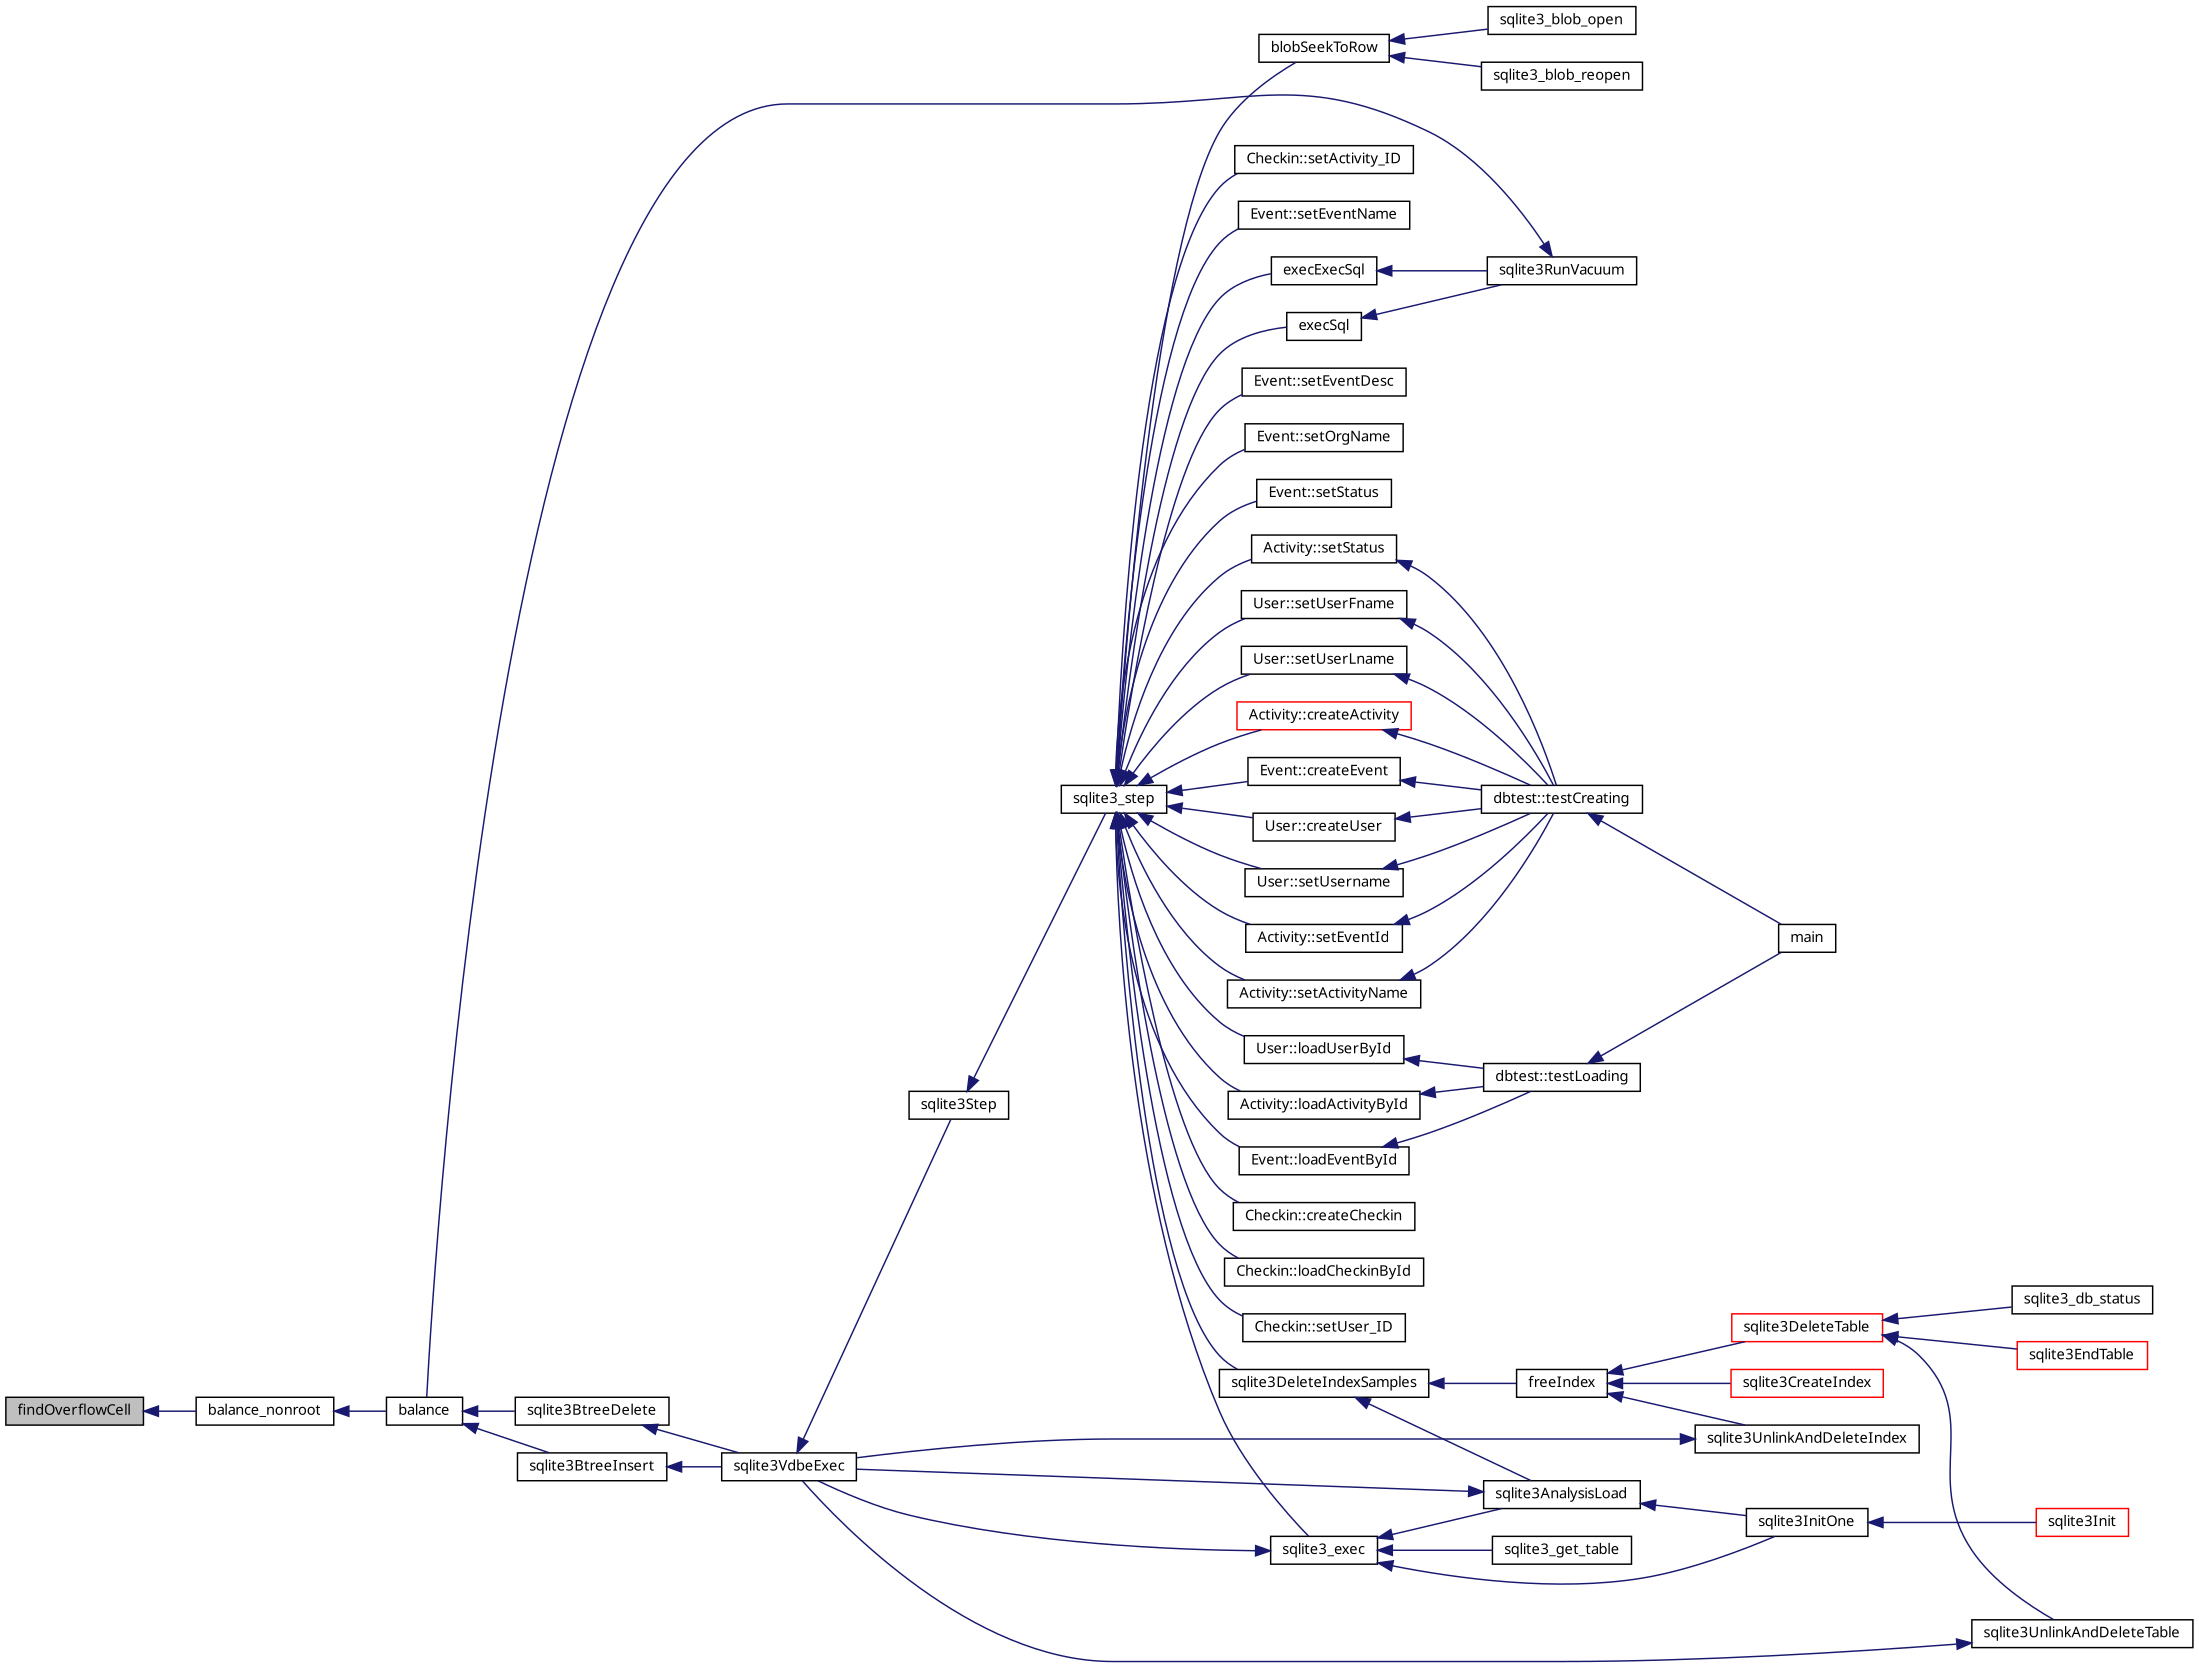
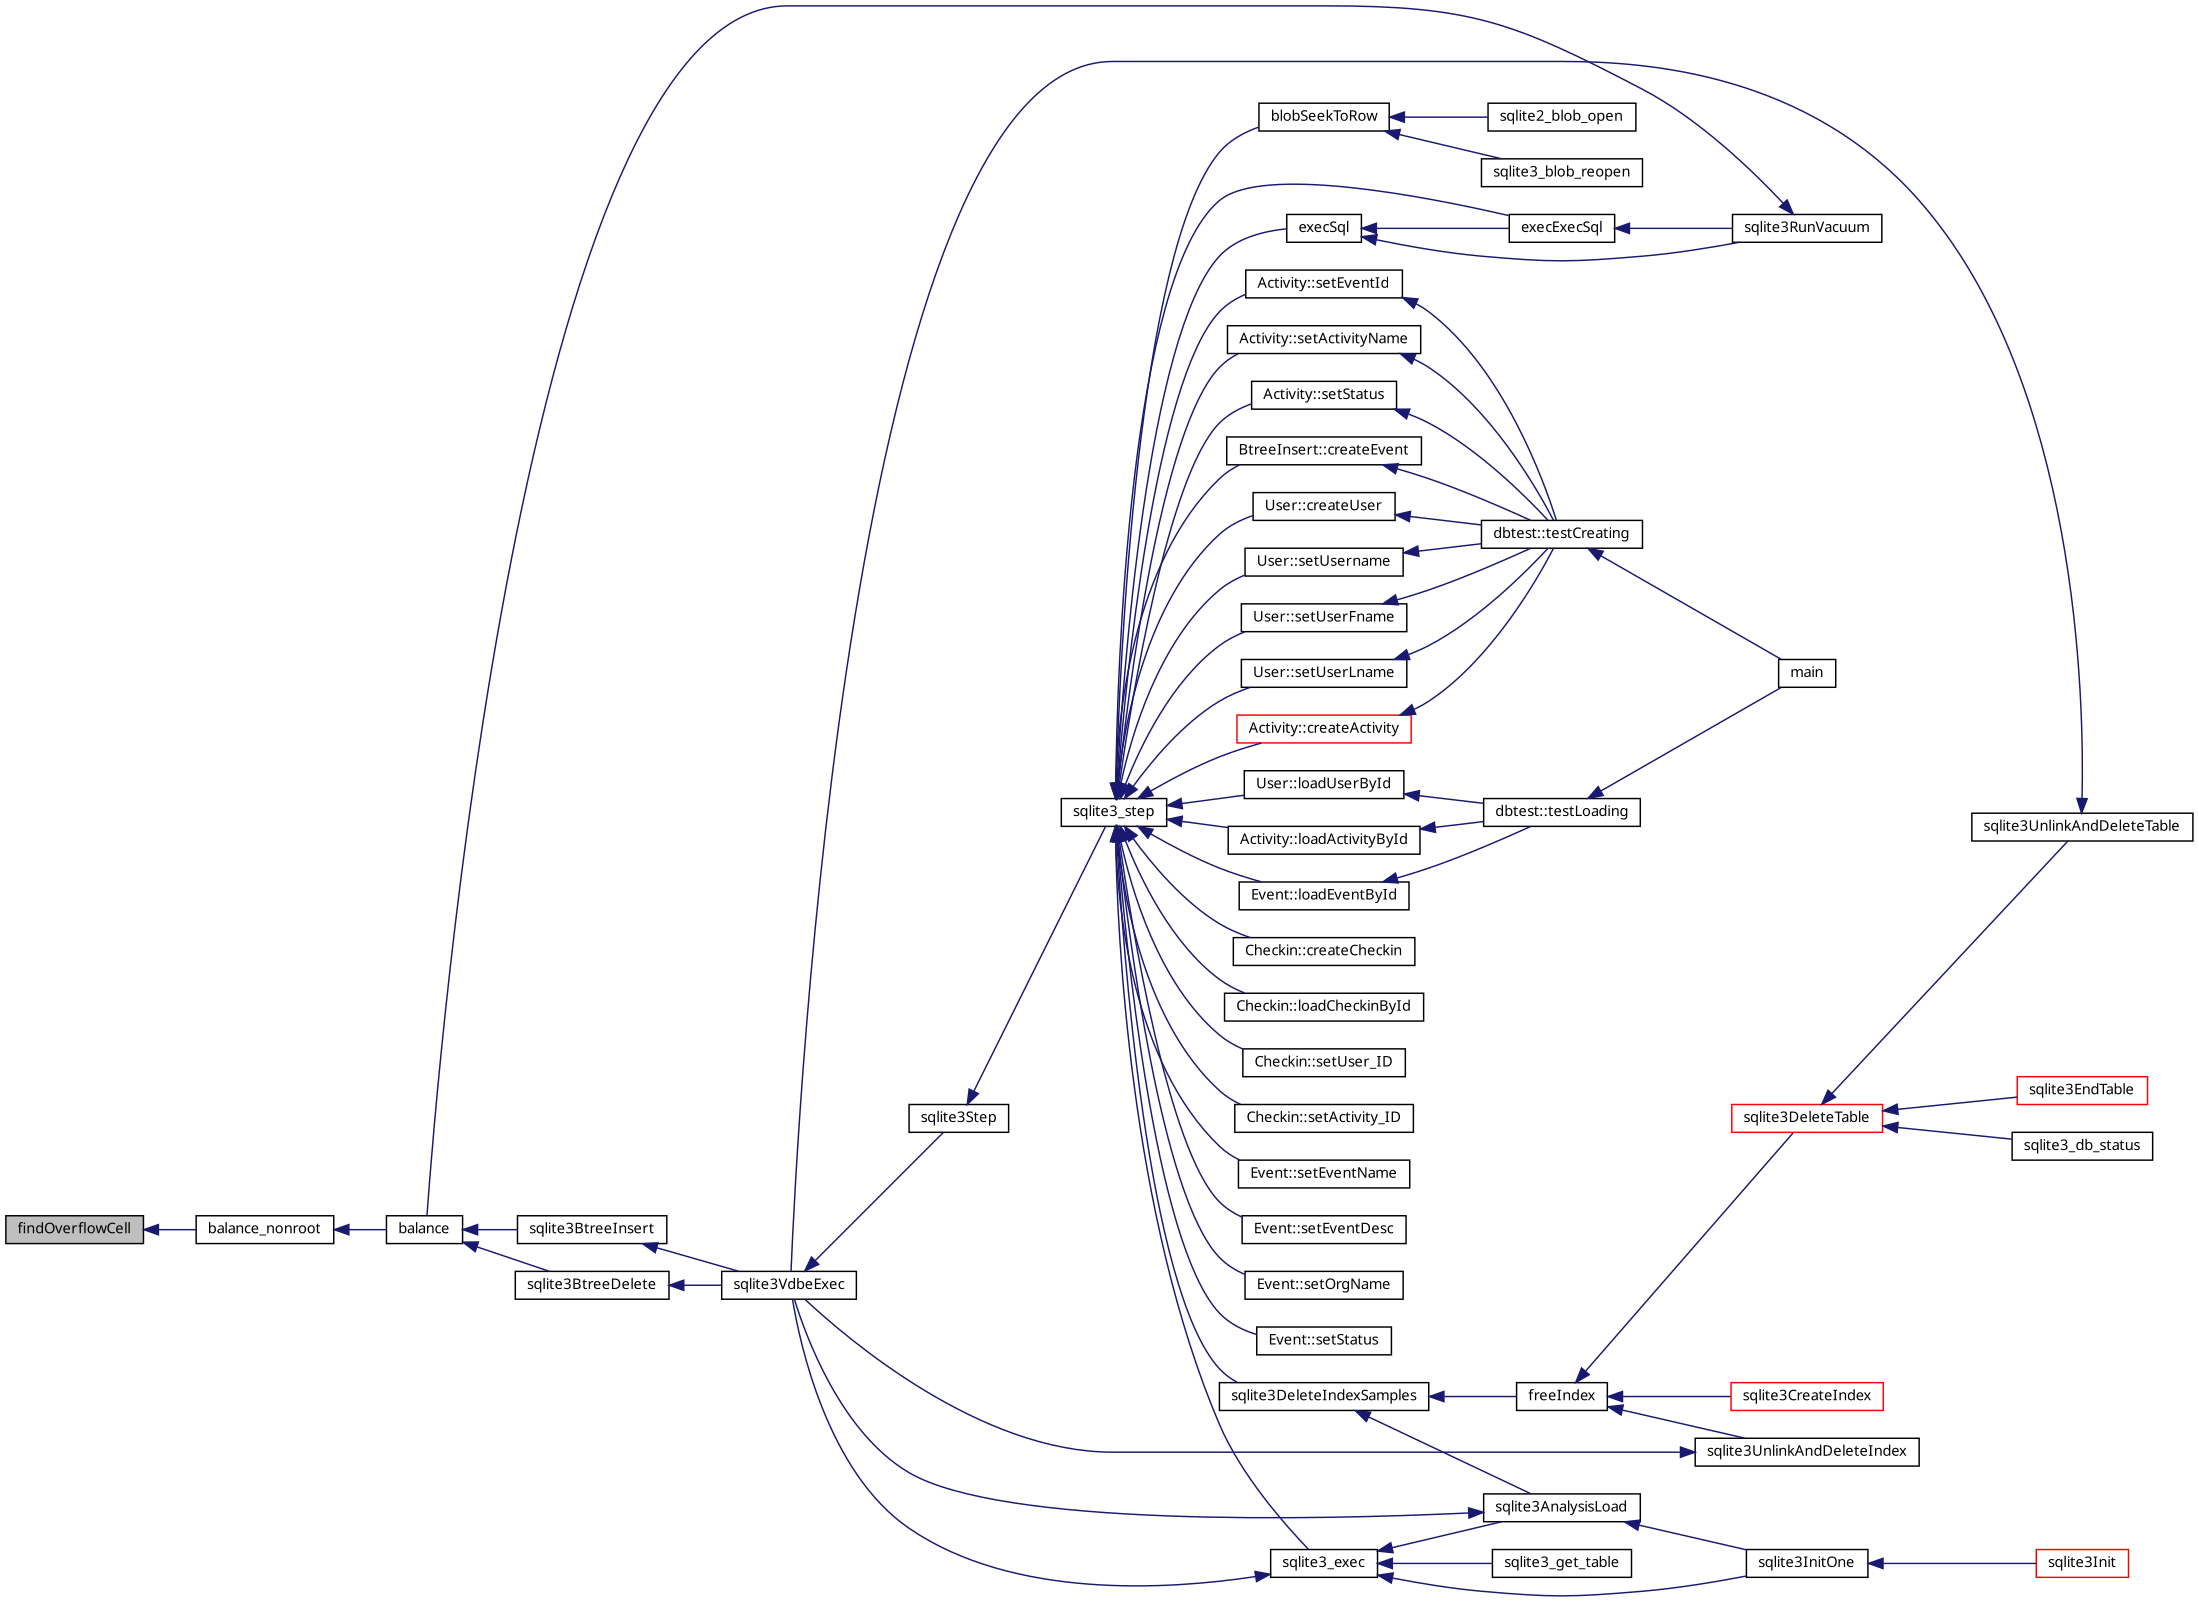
(1562, 20) -> (1562, 117)
none -> (1443, 228)
(1324, 771) -> (1324, 451)
